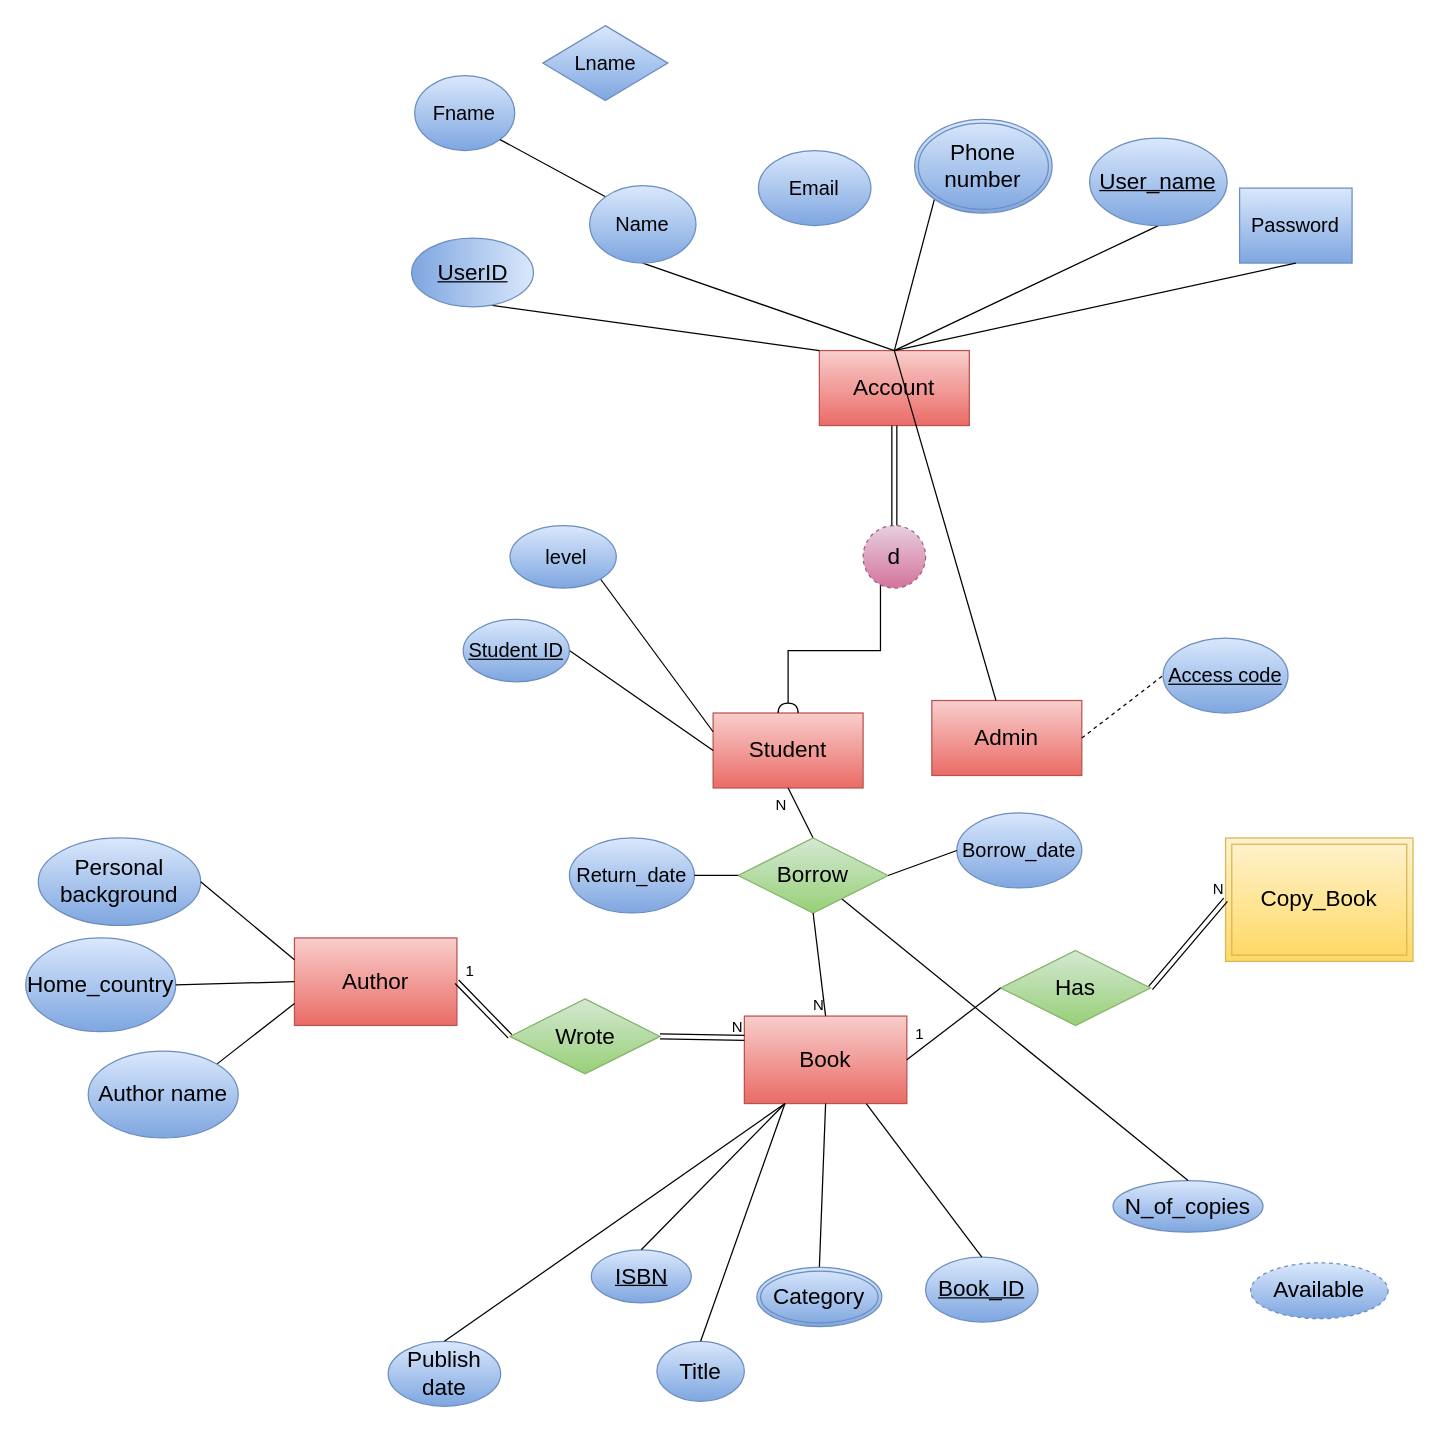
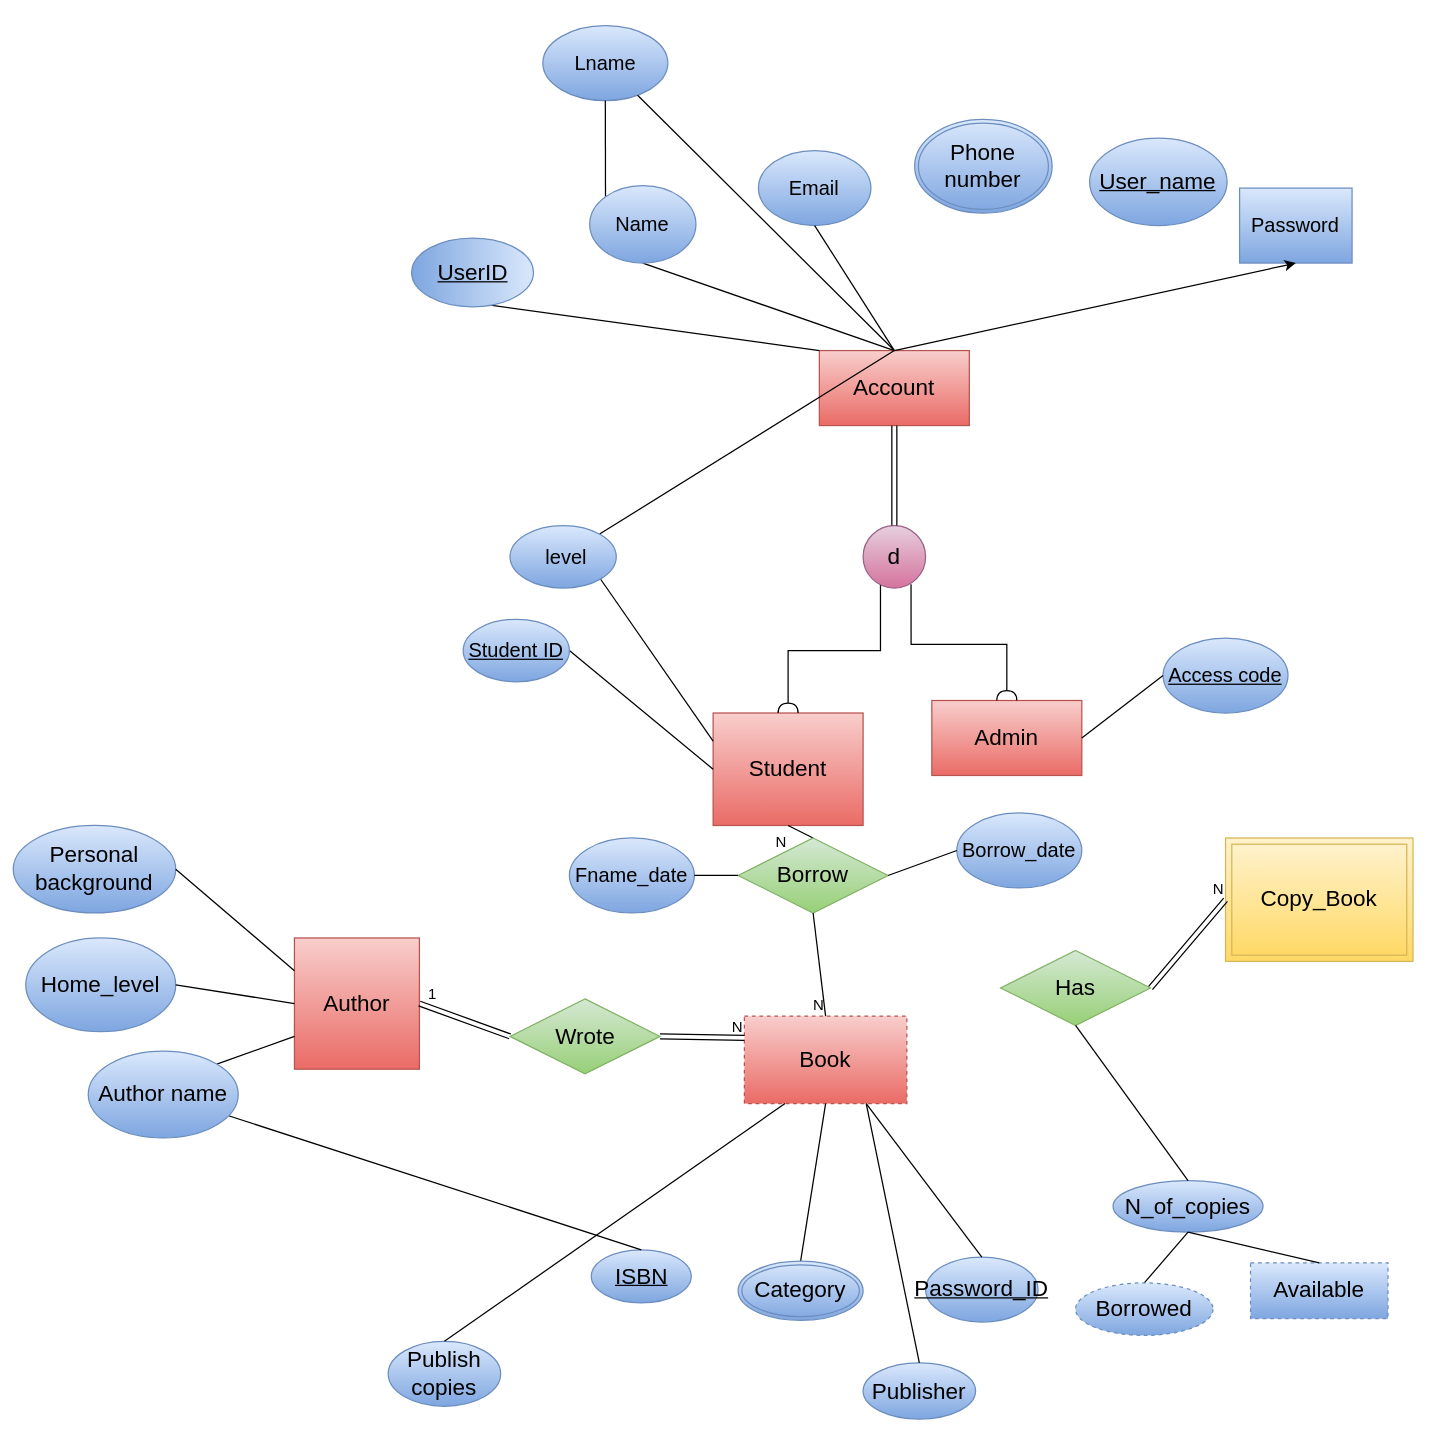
(605, 63) -> (605, 63)
(465, 113) -> none
none -> (605, 149)
(553, 168) -> none
(1289, 265) -> (1286, 265)
(915, 273) -> (762, 219)
(1030, 286) -> (746, 443)
(951, 547) -> (852, 285)
(894, 557) -> (894, 557)
none -> (952, 644)
(1123, 706) -> (1123, 706)
(788, 751) -> (788, 769)
(632, 876) -> (632, 876)
(119, 882) -> (94, 869)
(376, 982) -> (357, 1004)
(101, 986) -> (101, 986)
(954, 1024) -> none
(1015, 1040) -> (1132, 1103)
(826, 1060) -> (826, 1060)
(711, 1179) -> (435, 1183)
(742, 1224) -> none
none -> (893, 1235)
none -> (1255, 1248)
none -> (1166, 1258)
(982, 1289) -> (982, 1289)
(1319, 1291) -> (1319, 1291)
(819, 1297) -> (801, 1291)
none -> (1144, 1309)
(701, 1372) -> none
(444, 1374) -> (444, 1374)
none -> (919, 1391)
